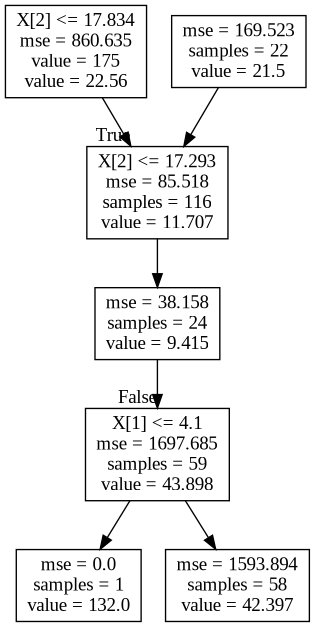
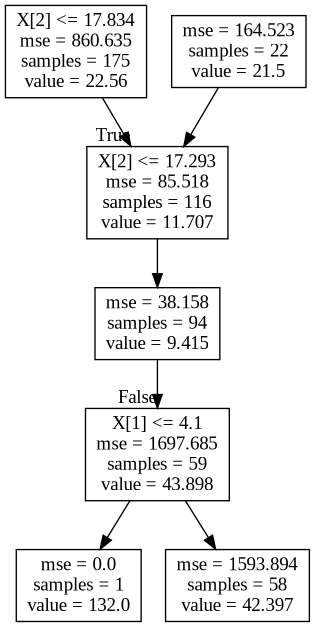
(76, 52) -> (76, 52)
(239, 52) -> (239, 52)
(157, 324) -> (157, 324)
